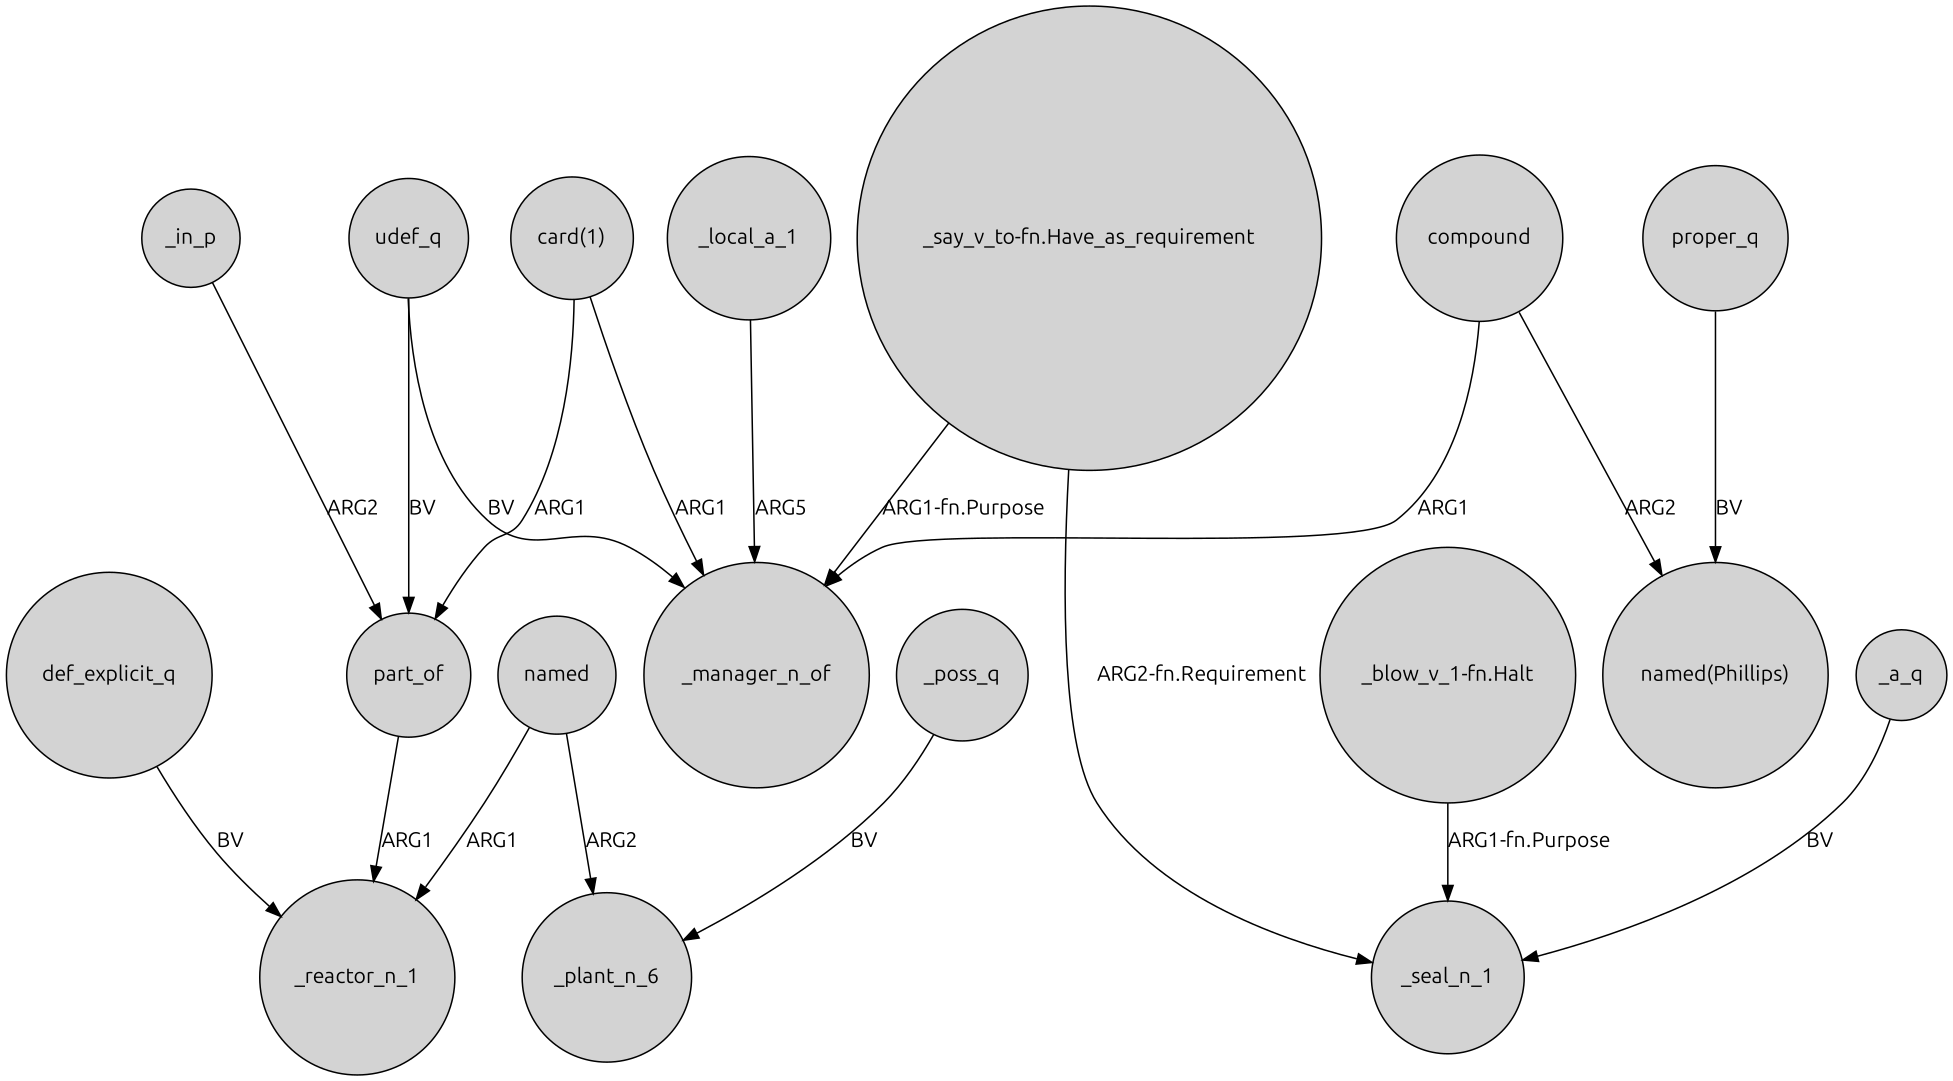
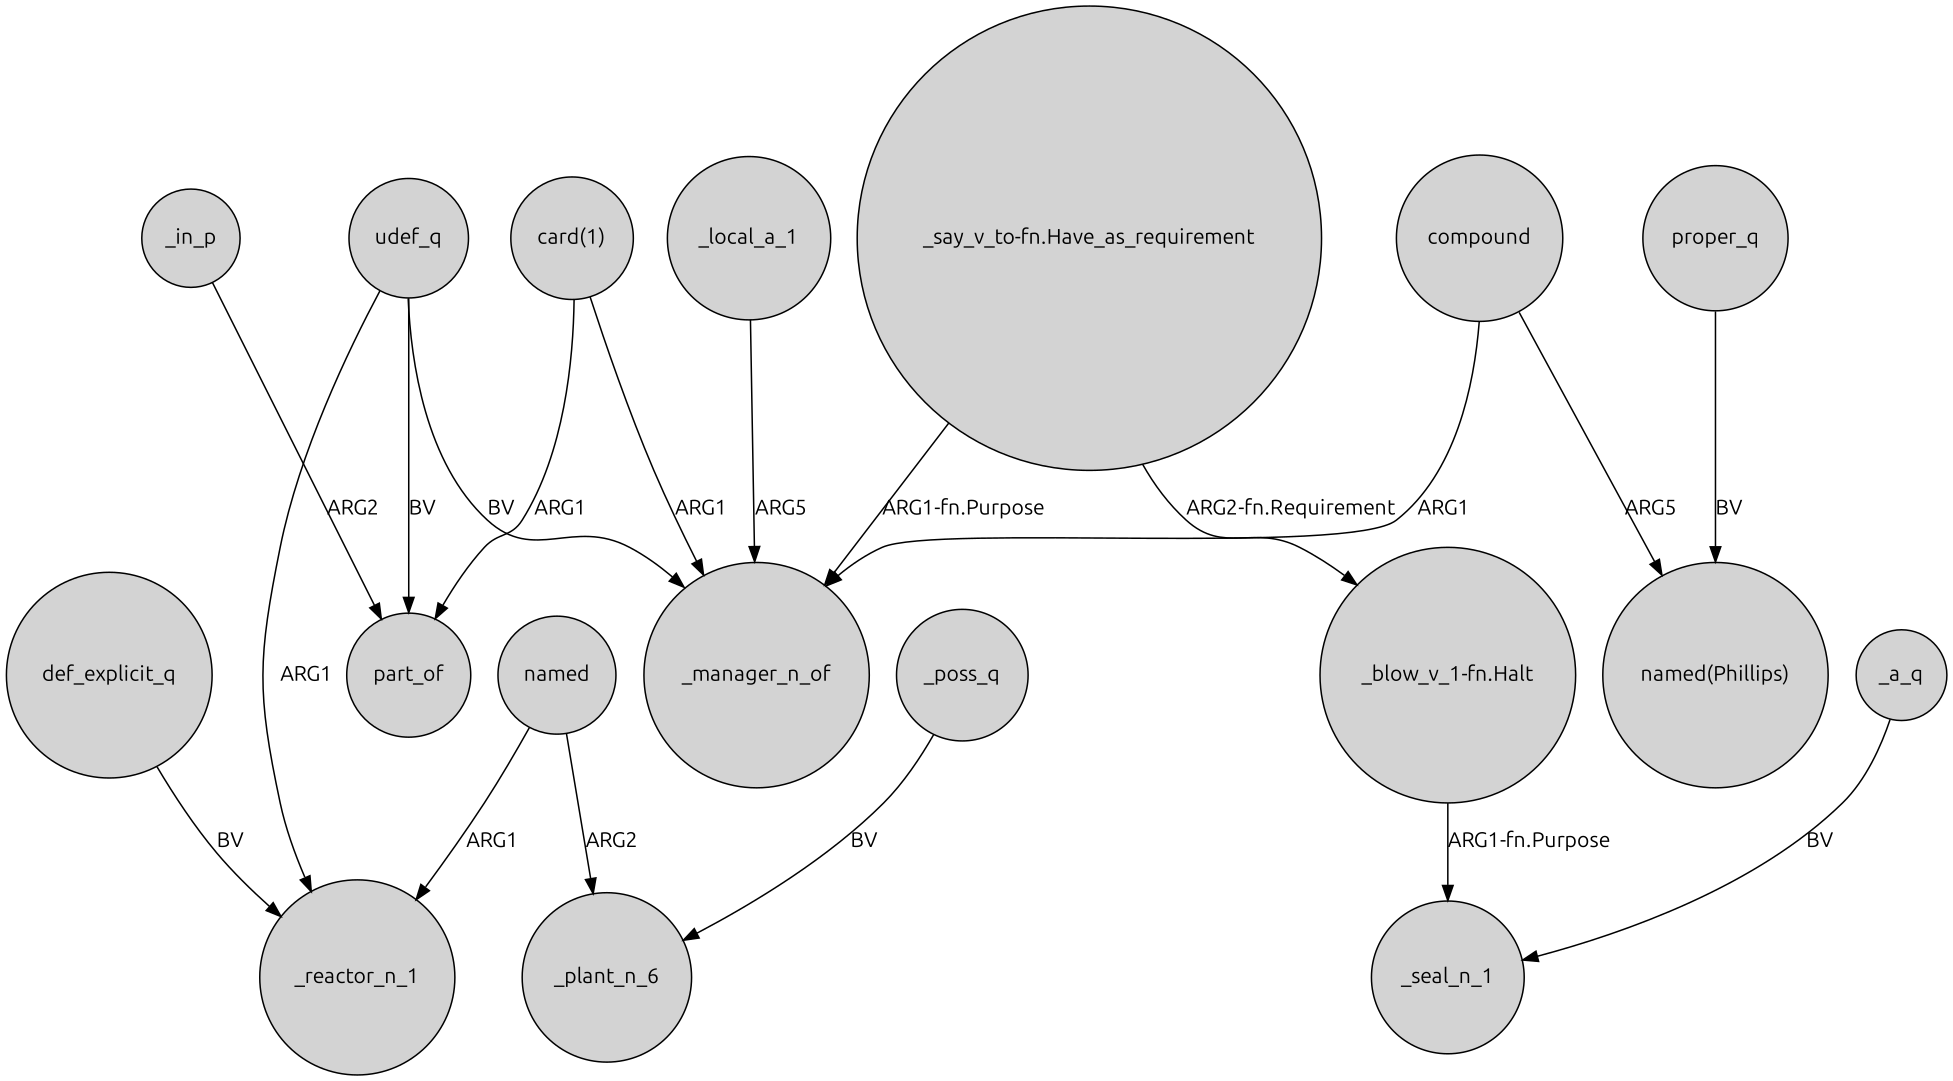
(1651, 509) -> (1651, 509)
(1091, 790) -> (1197, 528)
(387, 801) -> (274, 577)
